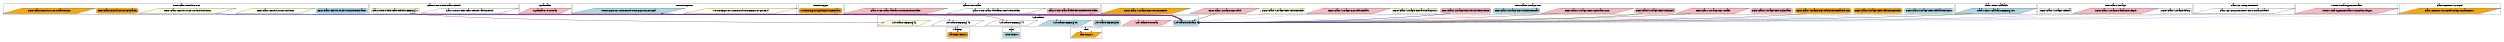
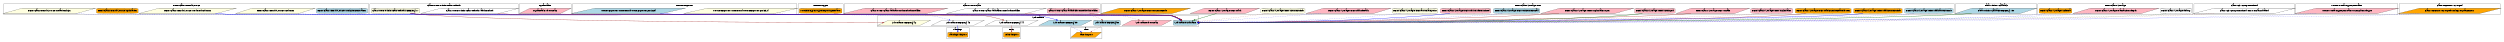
(49, 11) -> (49, 11)
(1996, 11) -> (1996, 11)
(2055, 11) -> (2055, 11)
(734, 15) -> (734, 15)
(923, 15) -> (920, 15)
(1531, 20) -> (1531, 20)
(1012, 35) -> (1012, 35)
